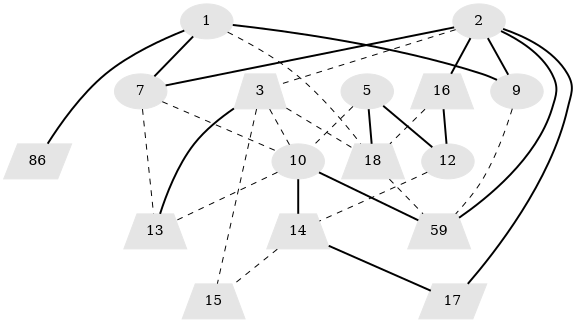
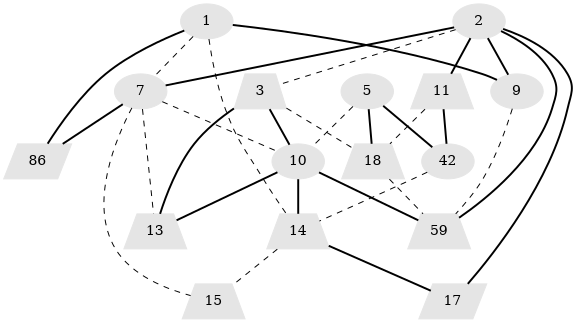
(174, 56) -> (174, 56)
(295, 73) -> (231, 123)
(442, 91) -> (442, 91)
none -> (93, 124)
(280, 127) -> (280, 127)
(448, 161) -> (448, 161)
(227, 196) -> (227, 196)
(236, 201) -> (106, 222)
